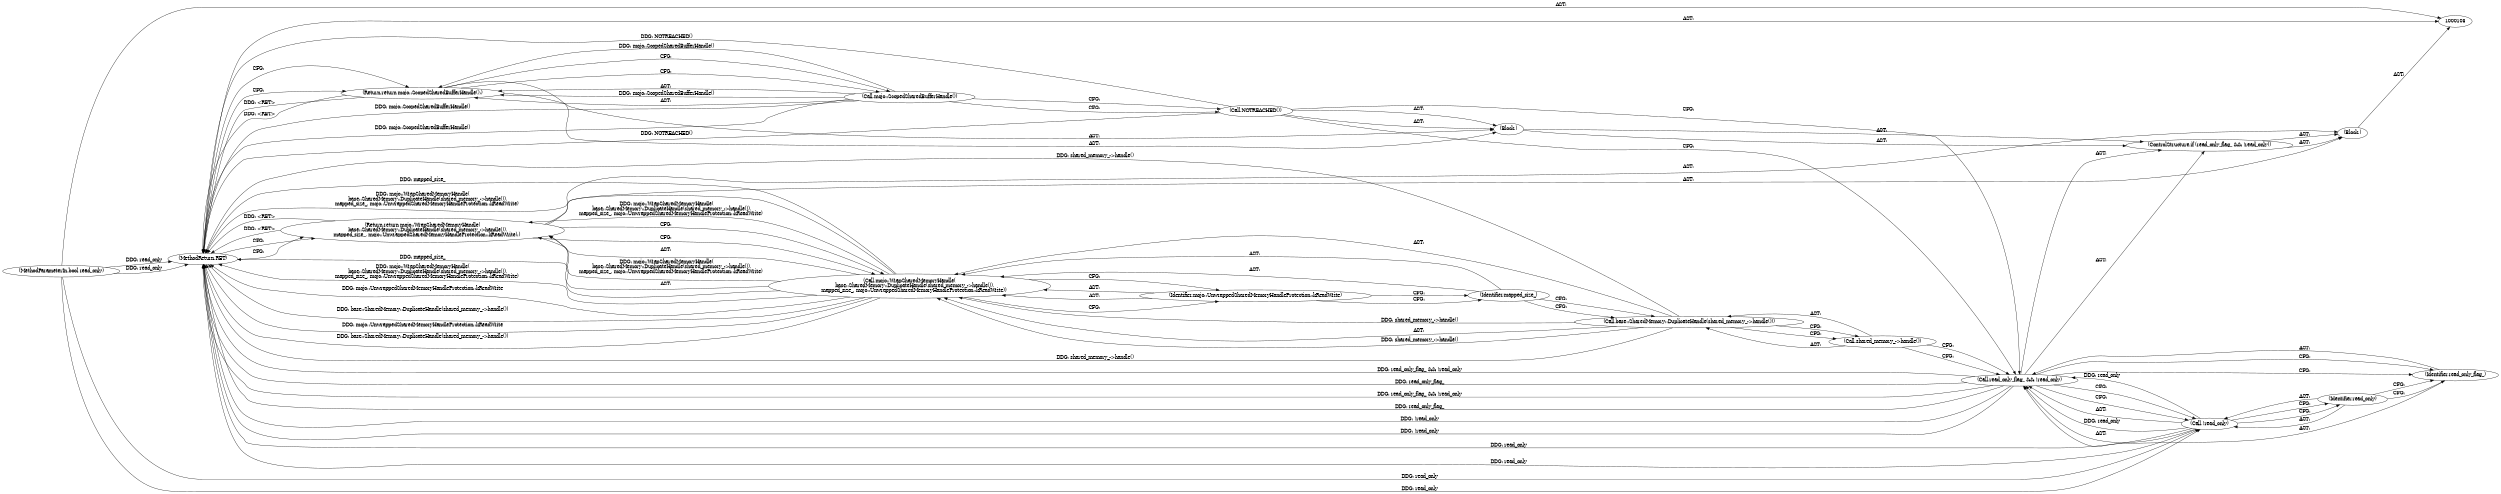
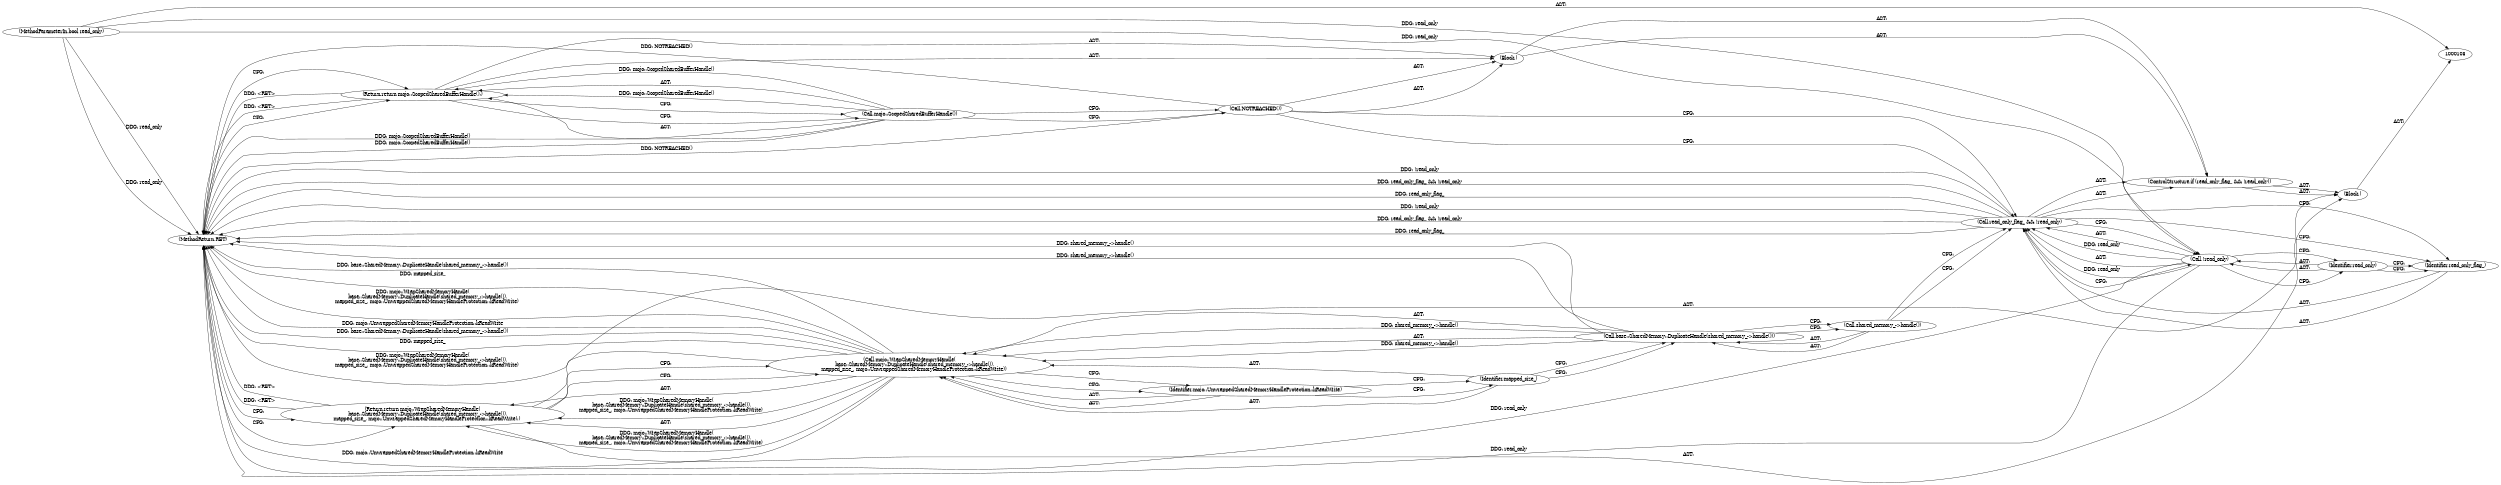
(1233, 21) -> none
